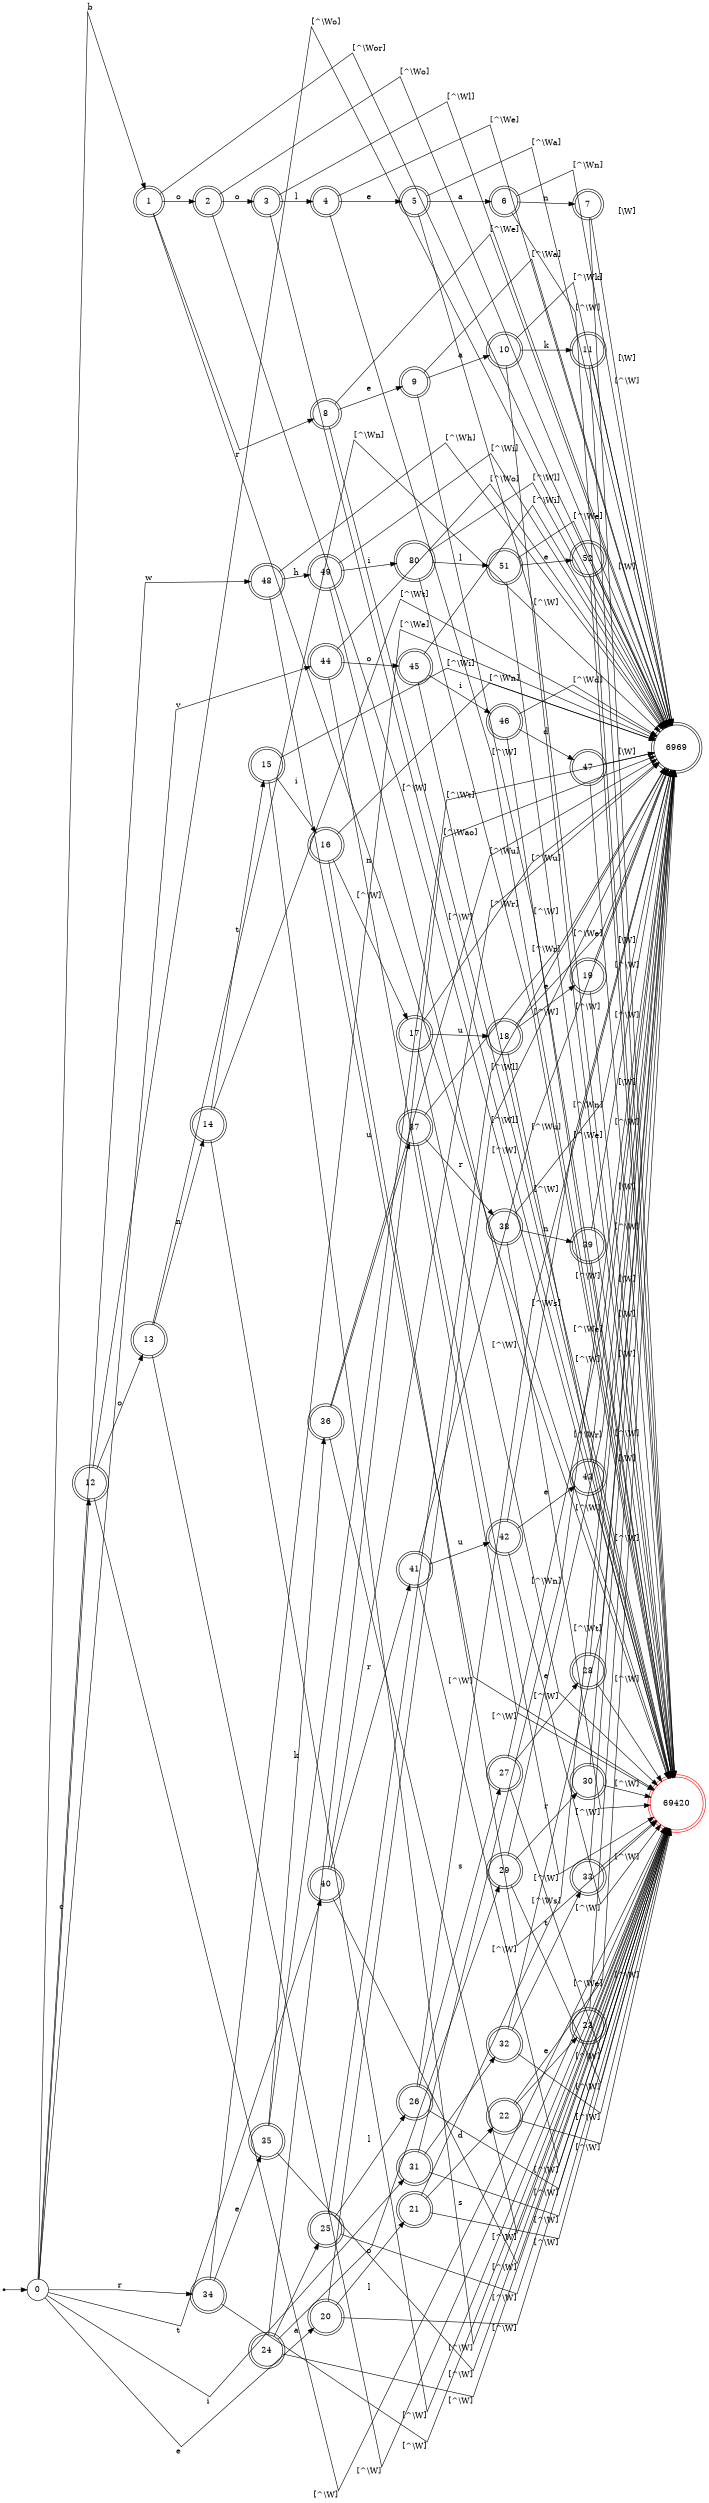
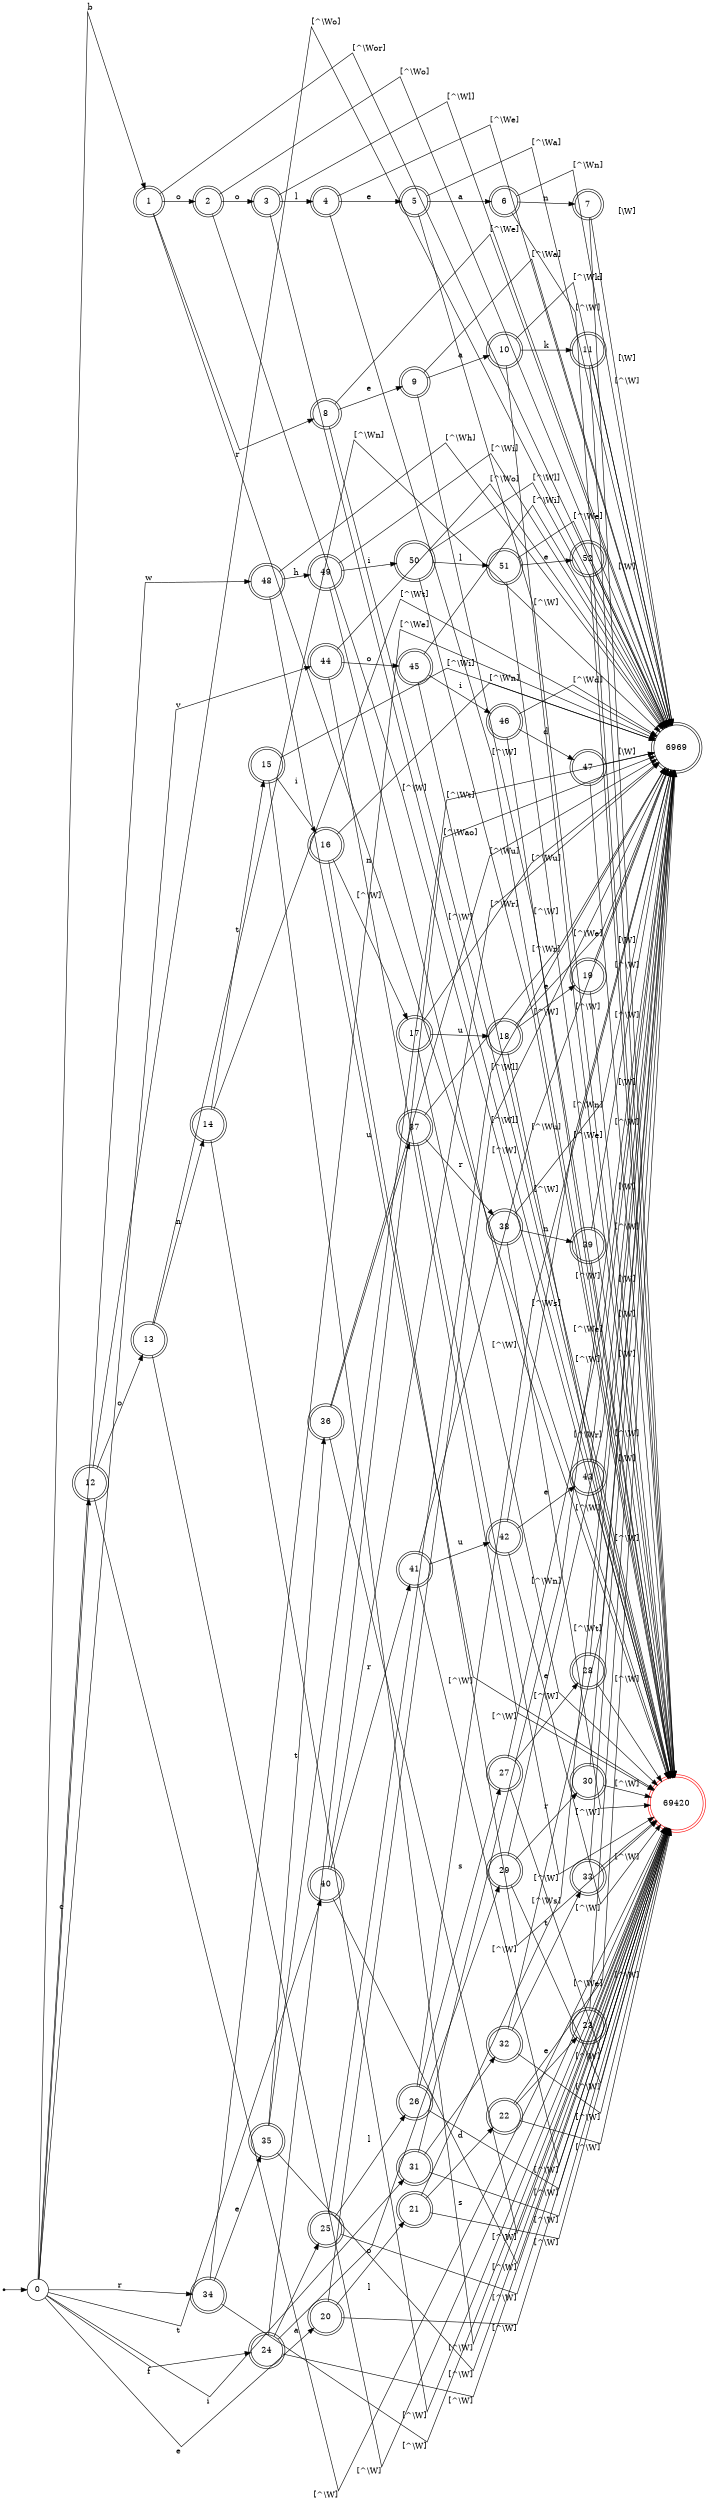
(415, 561) -> (415, 561)
(296, 1756) -> (296, 1756)
none -> (138, 2358)
